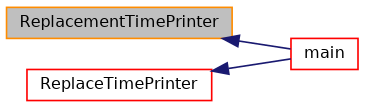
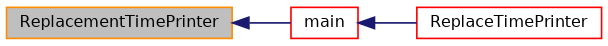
(260, 64) -> (396, 23)
